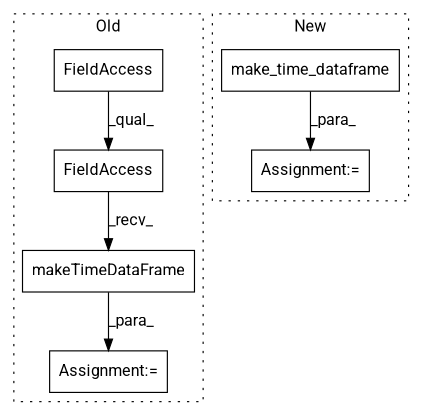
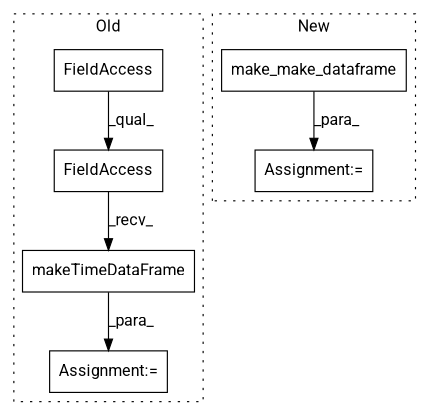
(310, 70) -> (314, 70)
